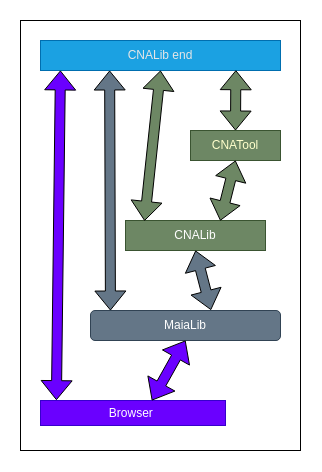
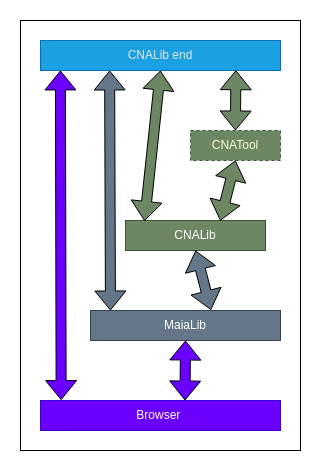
(236, 146) -> (236, 146)
(186, 326) -> (186, 326)
(133, 413) -> (161, 416)
